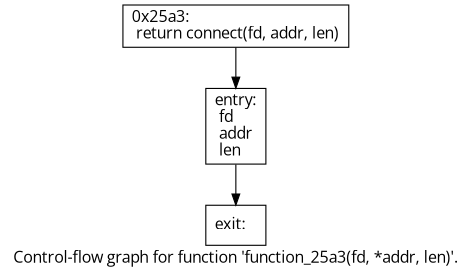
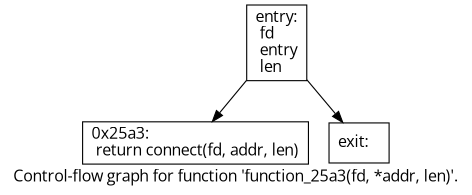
(236, 62) -> (233, 97)
(234, 134) -> (277, 51)
